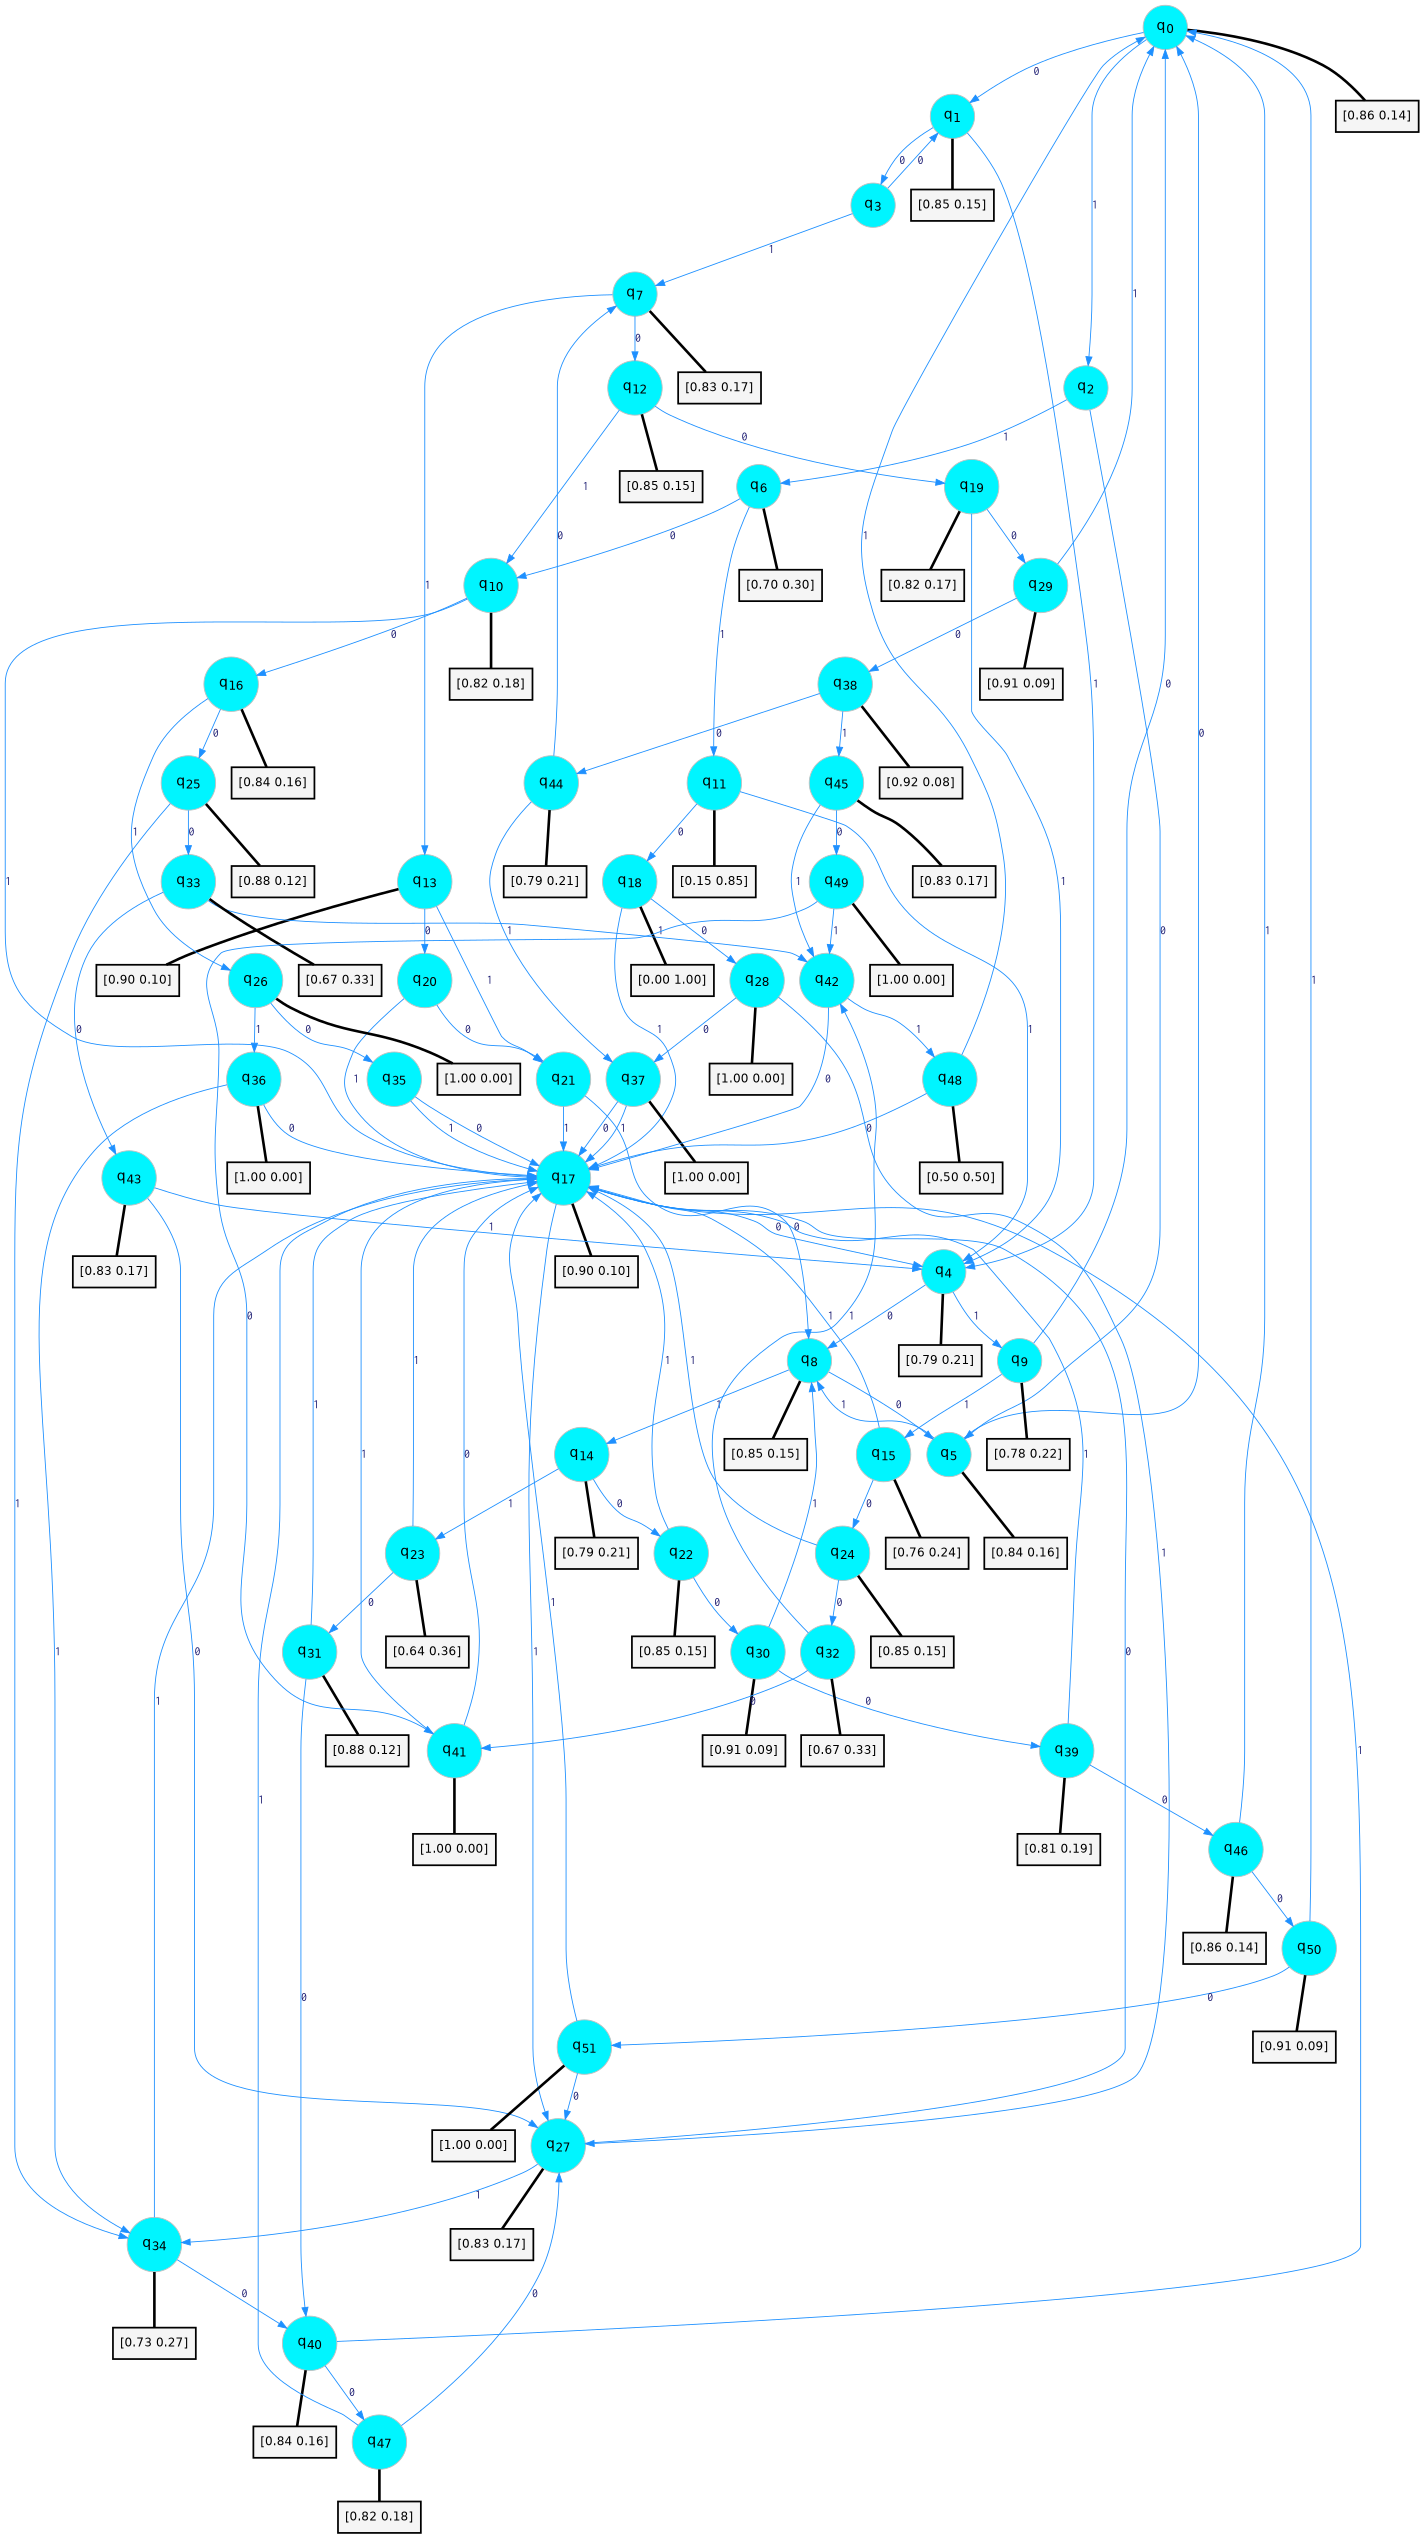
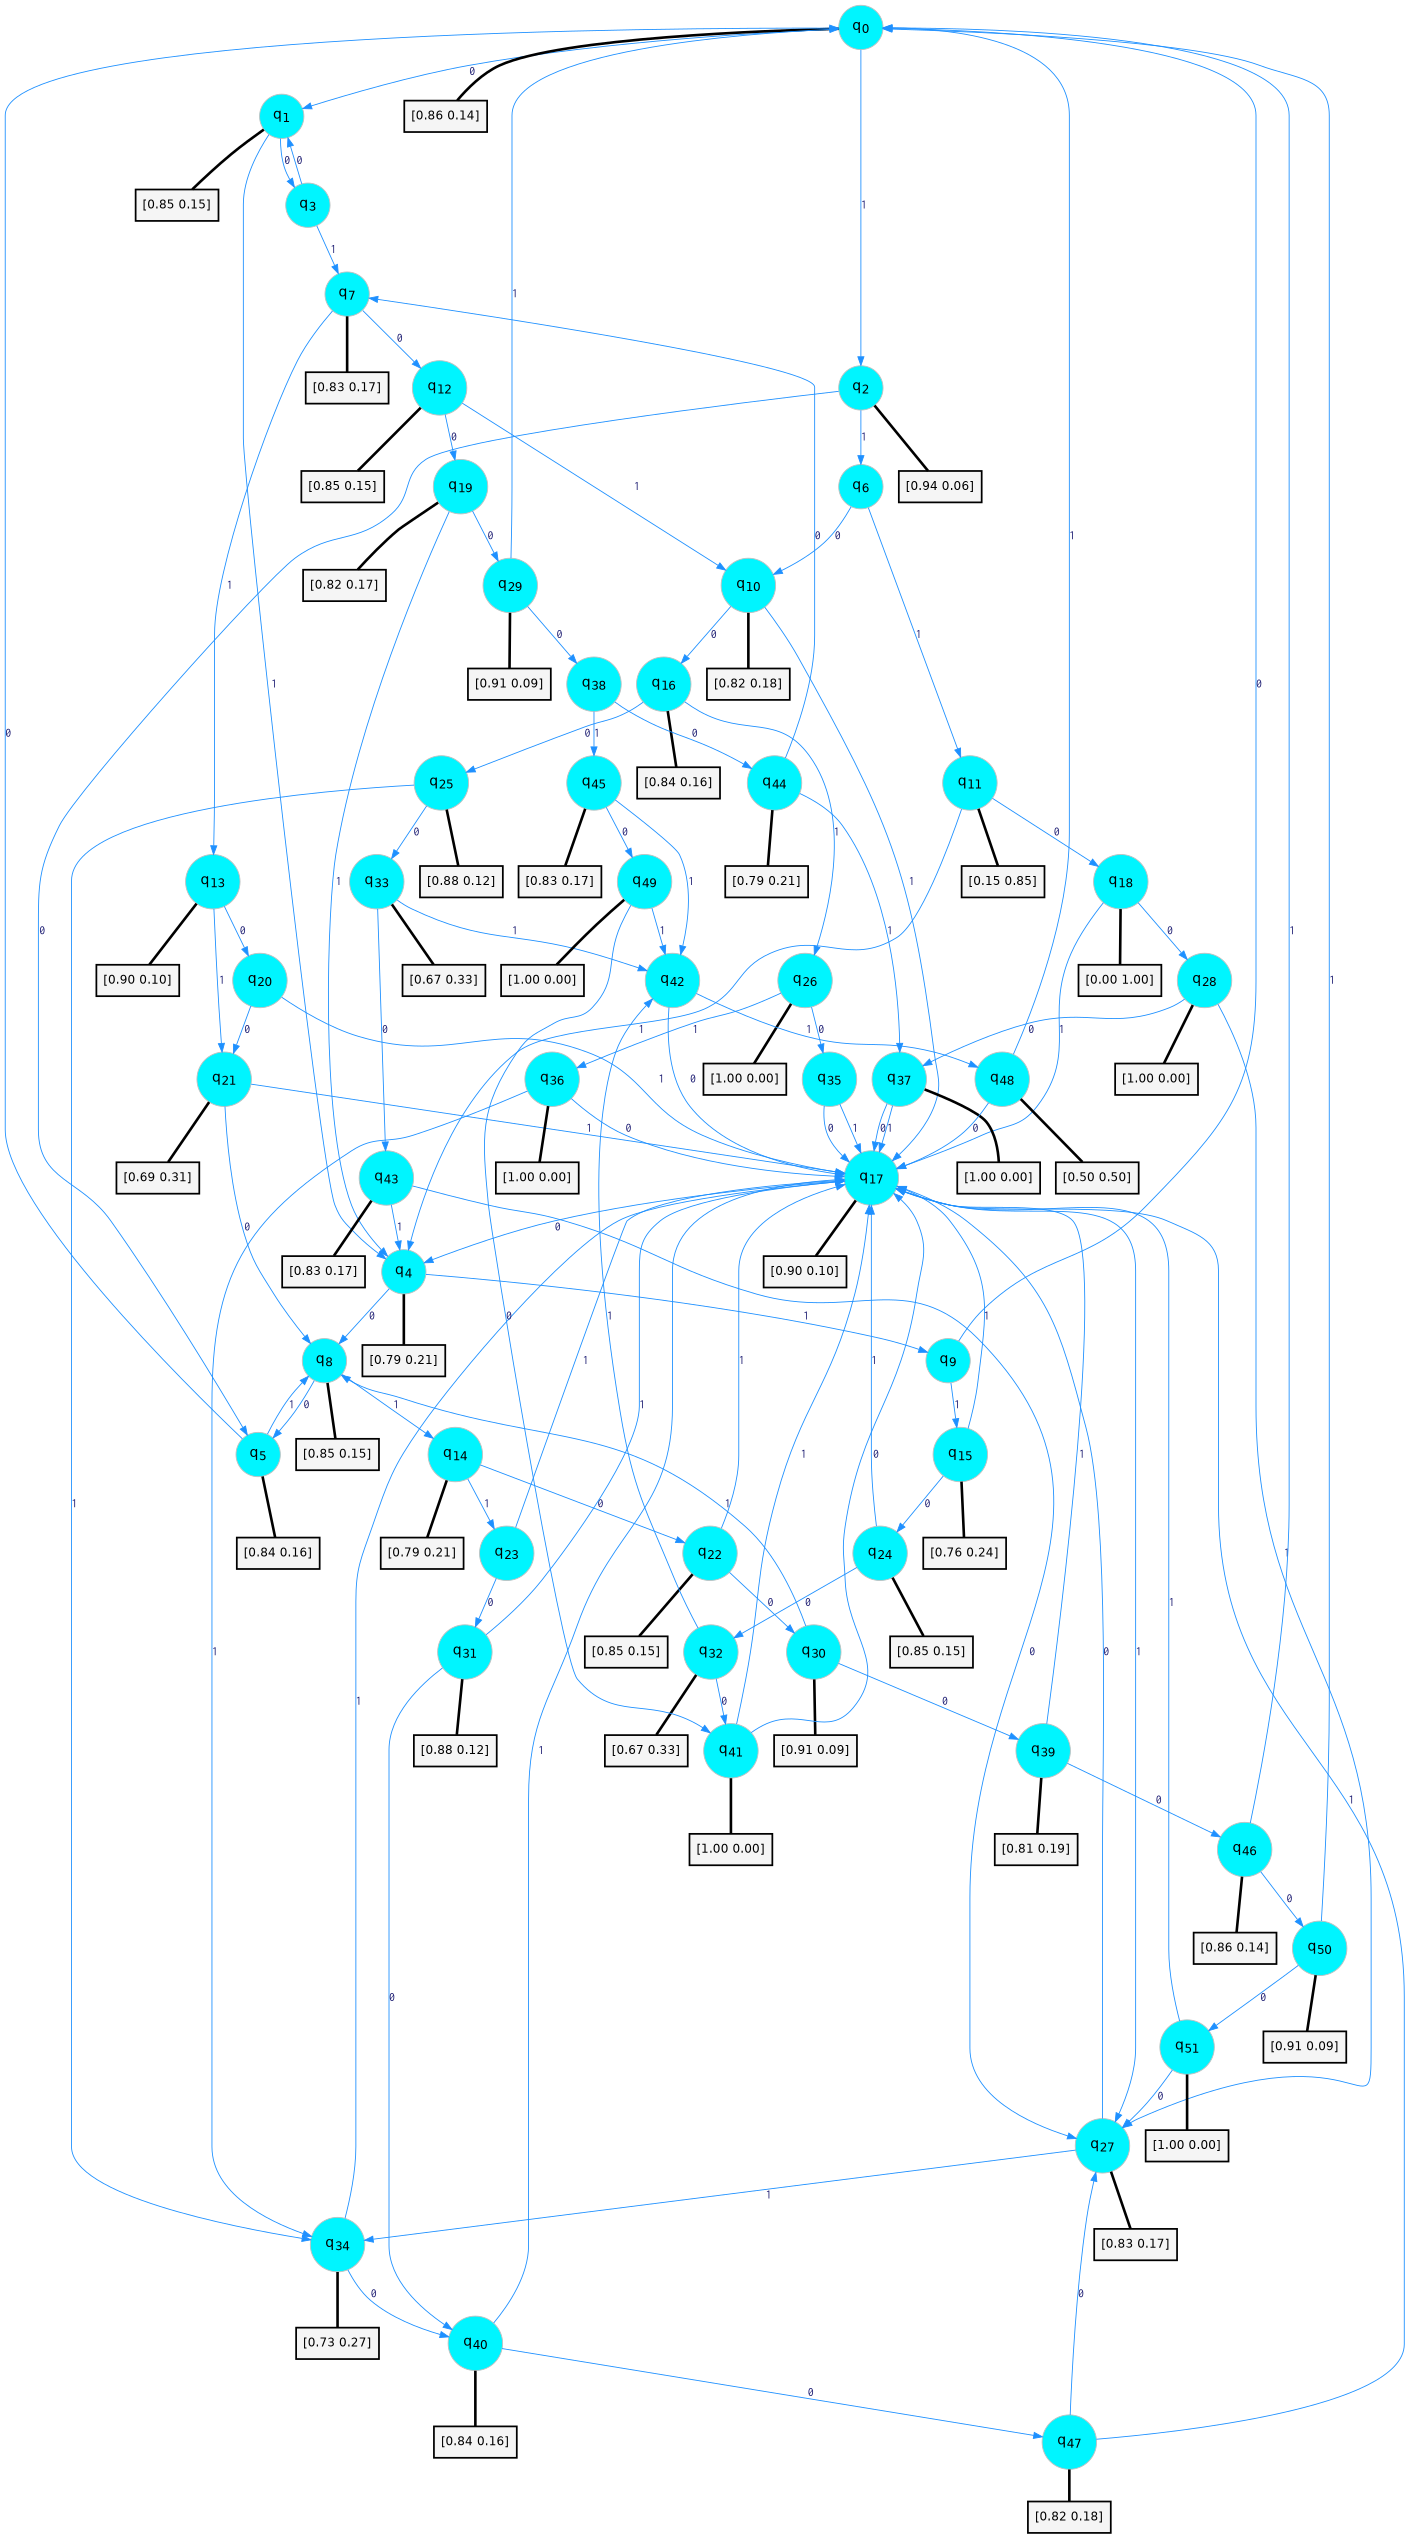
none -> (940, 487)
(781, 585) -> none
(921, 783) -> none
none -> (158, 1178)
(1028, 1455) -> none
(427, 1652) -> none
